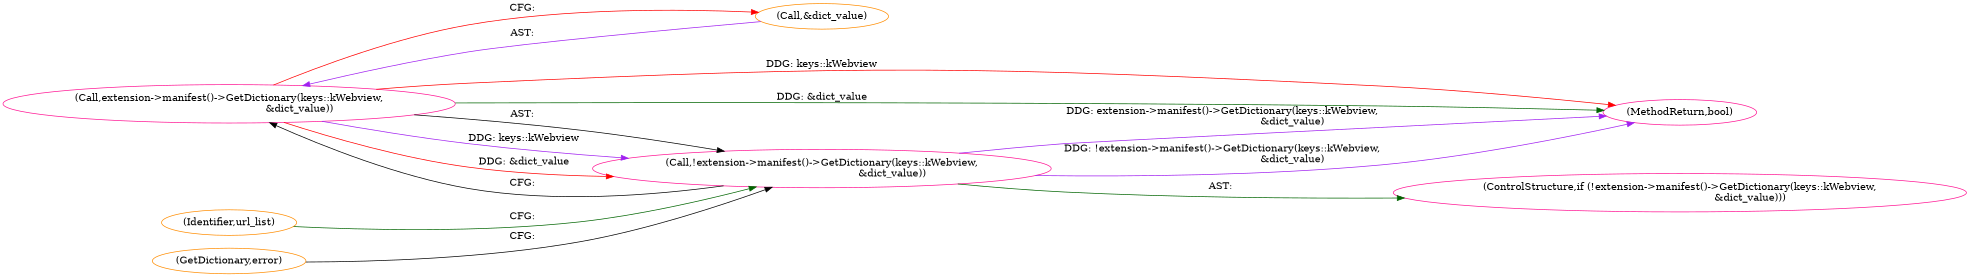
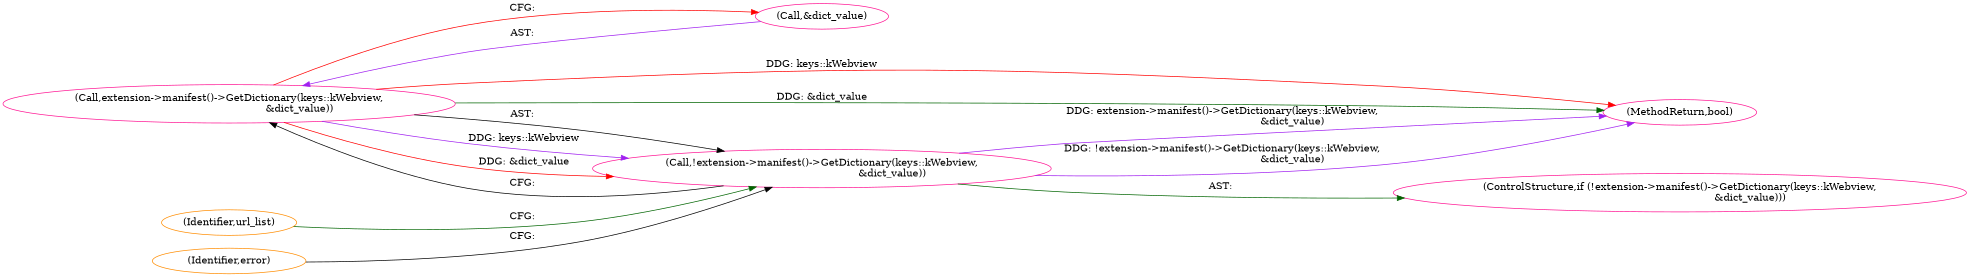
(822, 16) -> (822, 16)
(229, 261) -> (229, 261)
